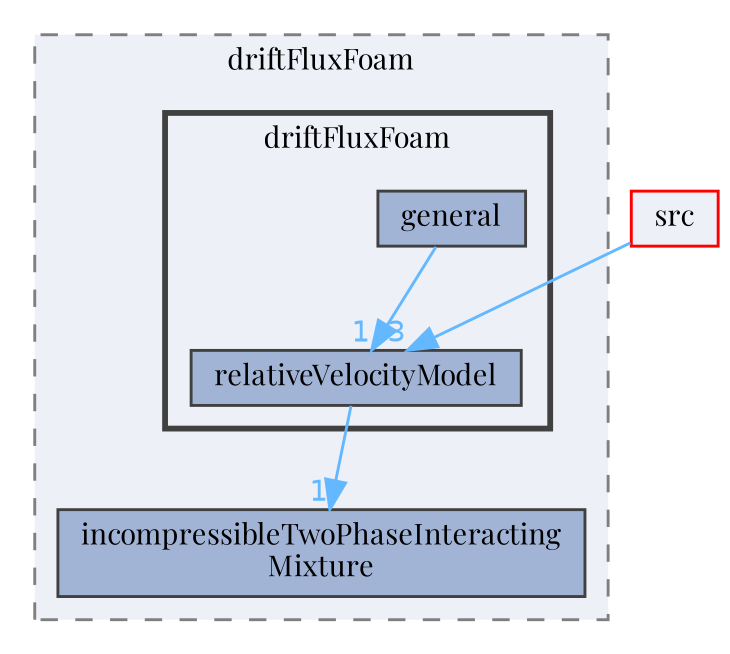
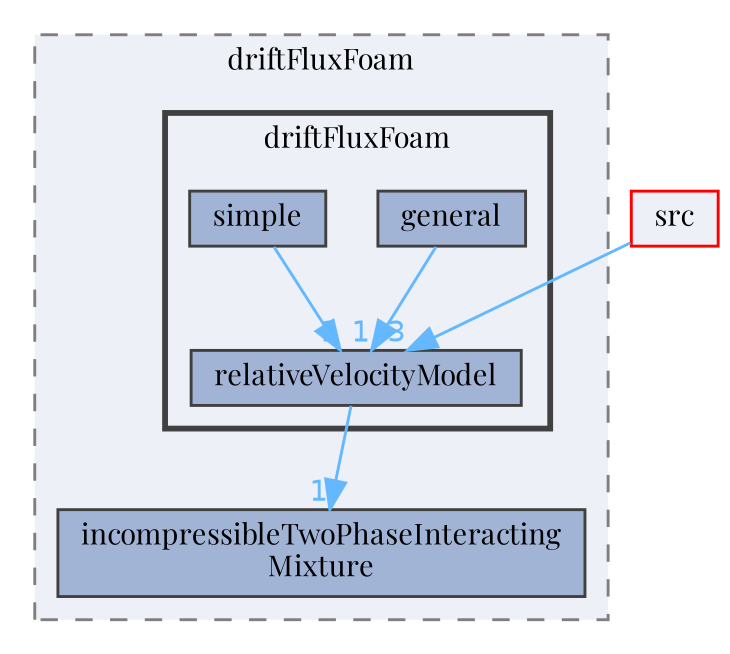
none -> (258, 219)
